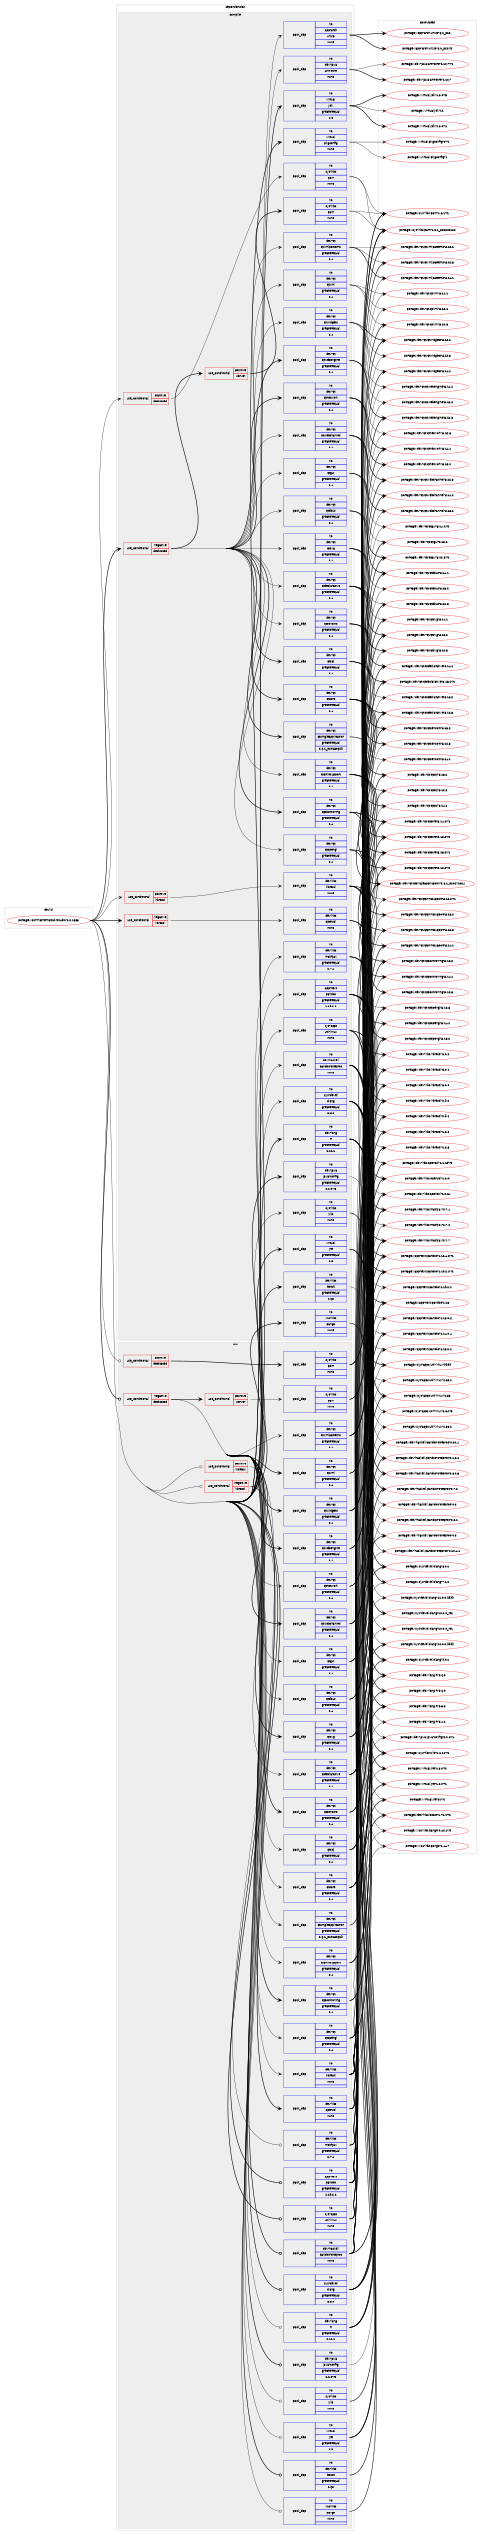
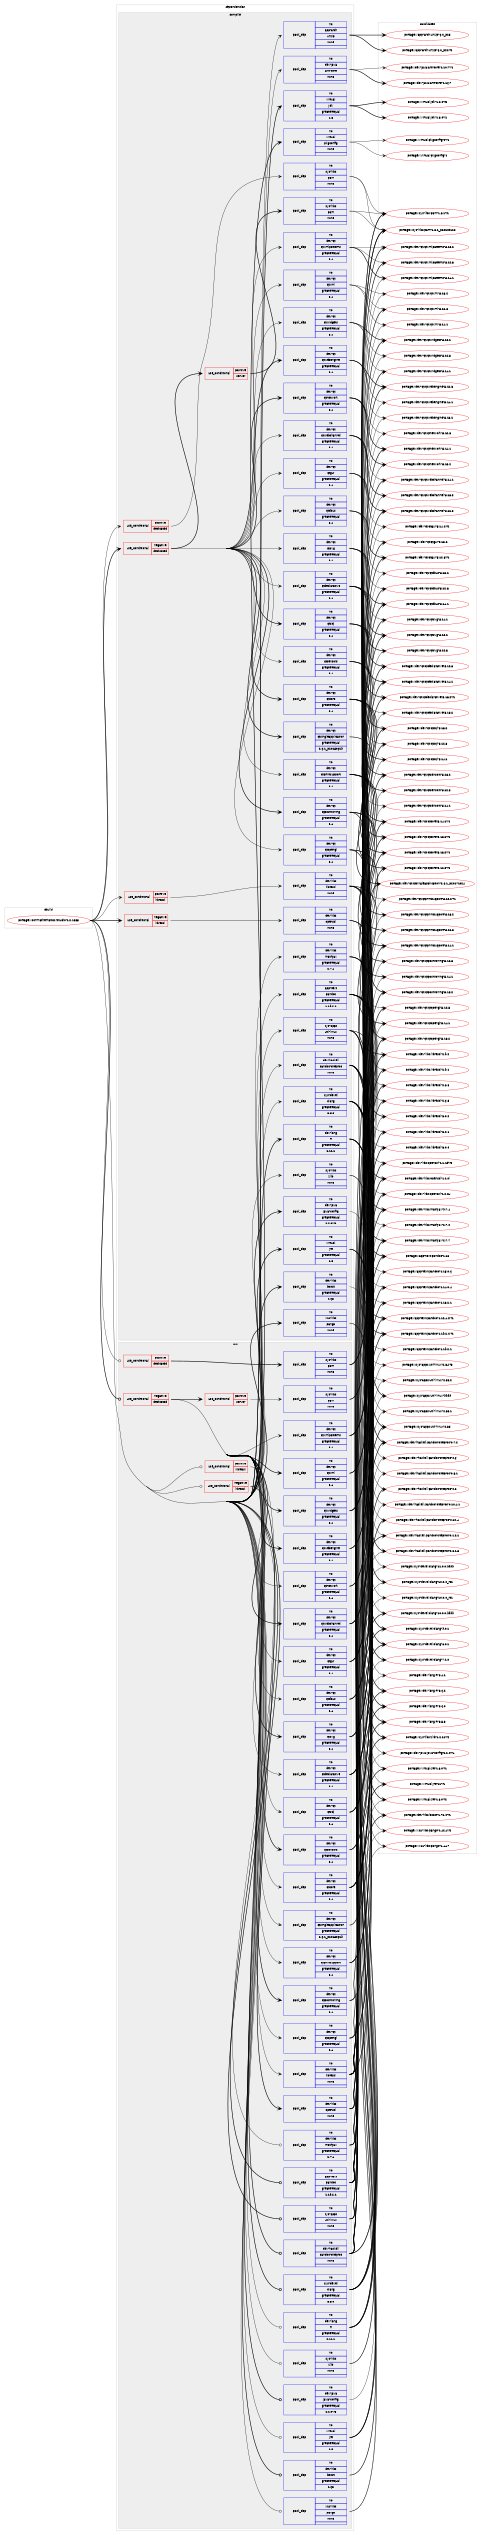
(427, 111) -> none
